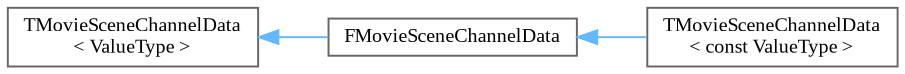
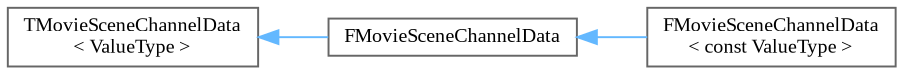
(772, 37) -> (771, 37)
